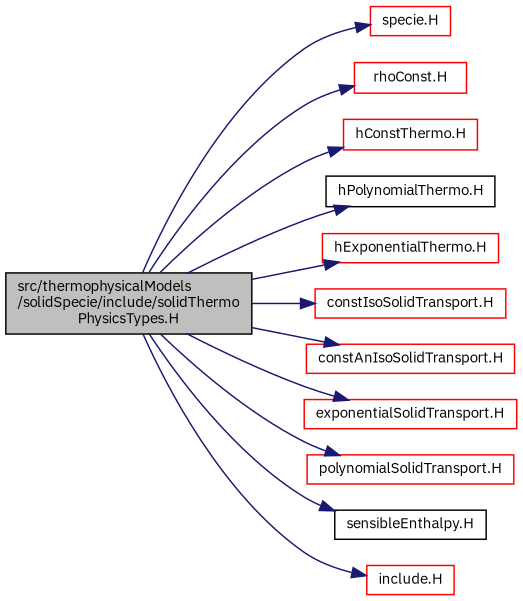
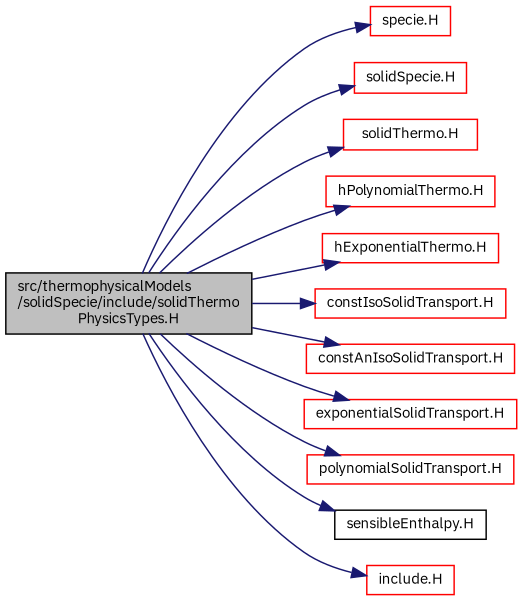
(410, 78) -> (410, 78)
(410, 135) -> (410, 135)
(410, 191) -> (410, 191)
